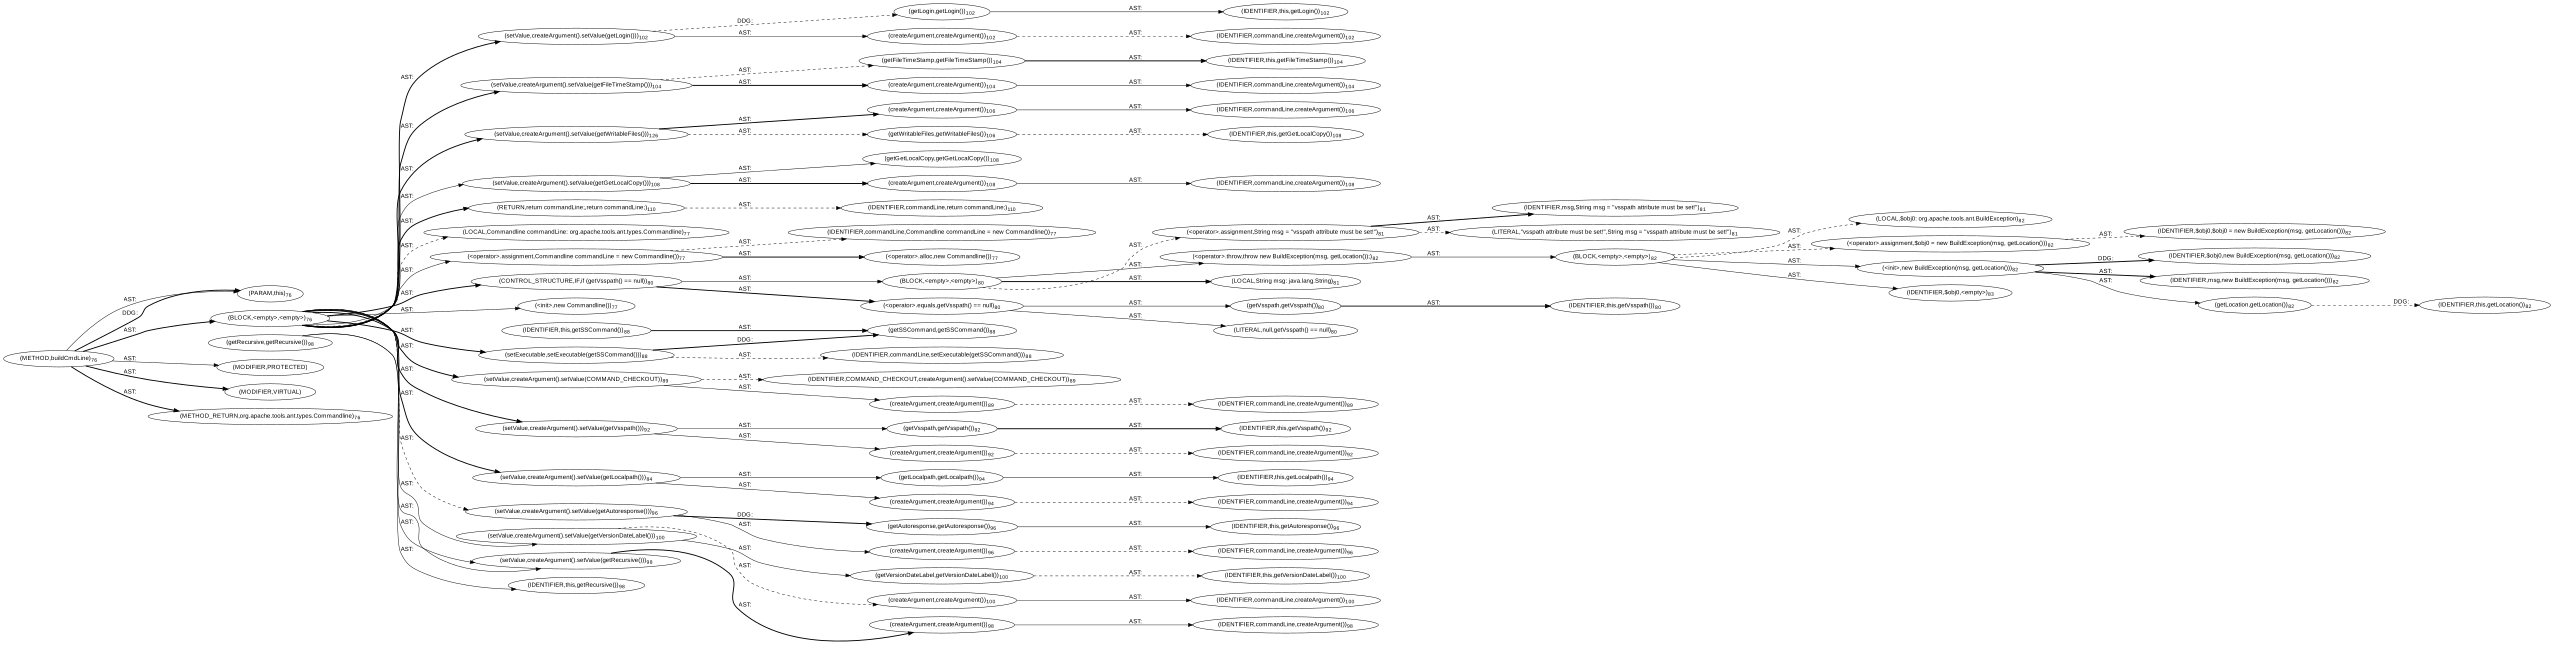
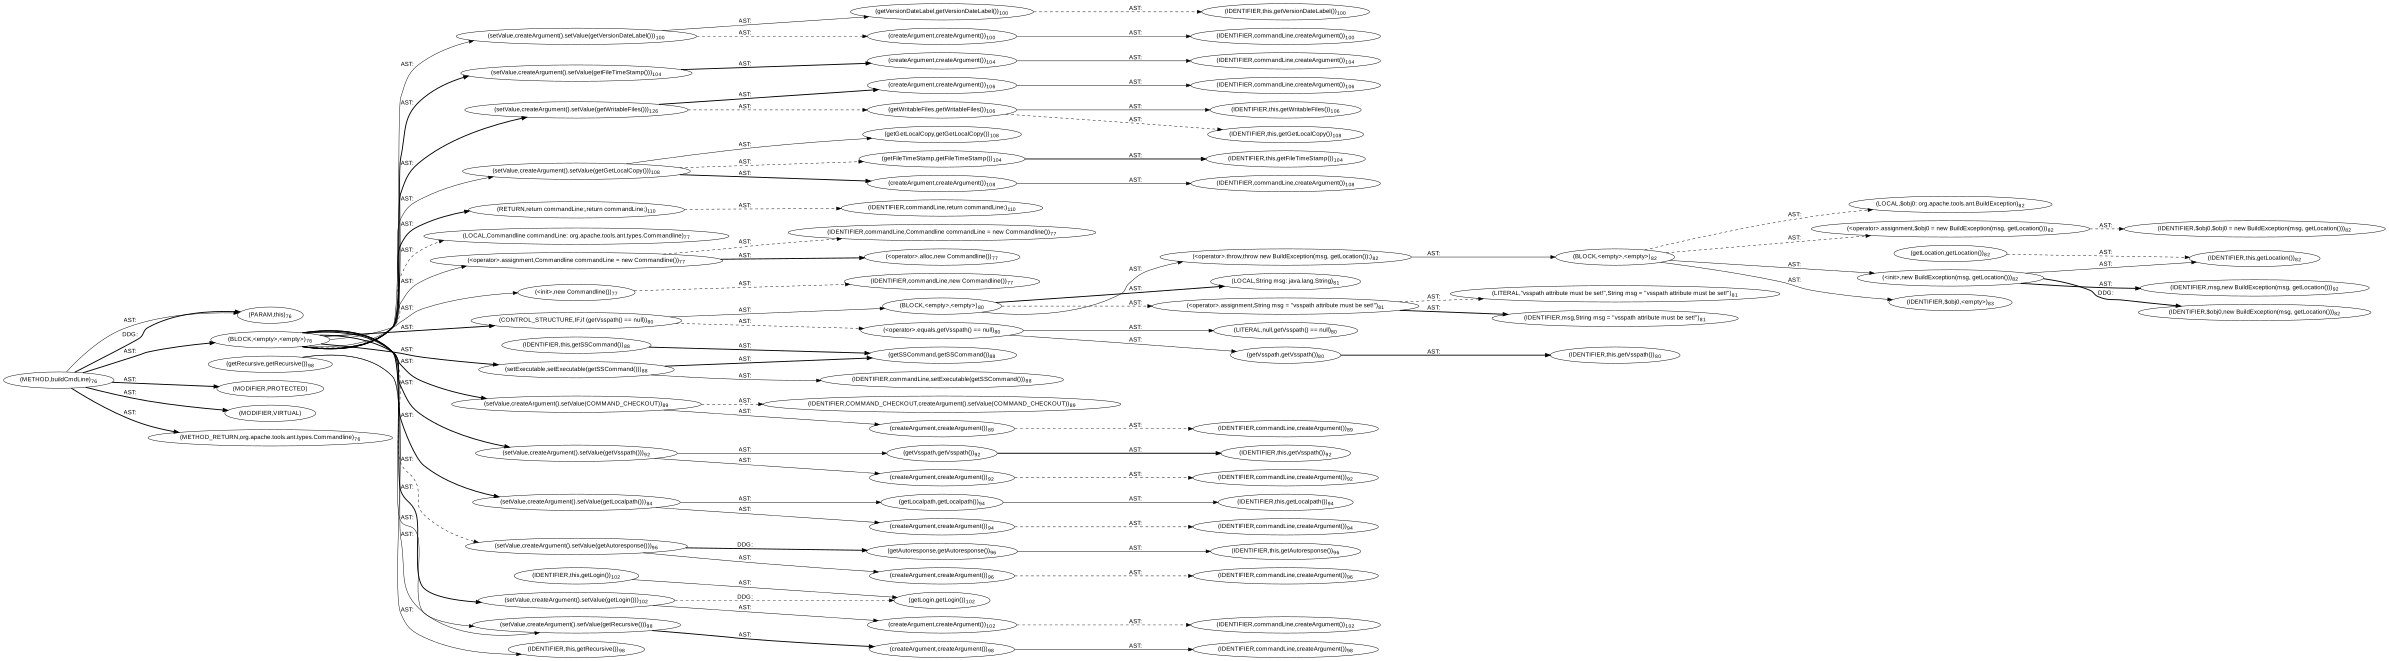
(1104, 12) -> (762, 588)
(765, 73) -> (769, 165)
none -> (1286, 110)
(2336, 280) -> (2336, 287)
none -> (942, 282)
(2114, 290) -> (2109, 268)
(763, 294) -> (767, 326)
(2402, 302) -> (2107, 252)
(746, 340) -> (746, 359)
(747, 358) -> (734, 379)
(163, 363) -> (163, 384)
